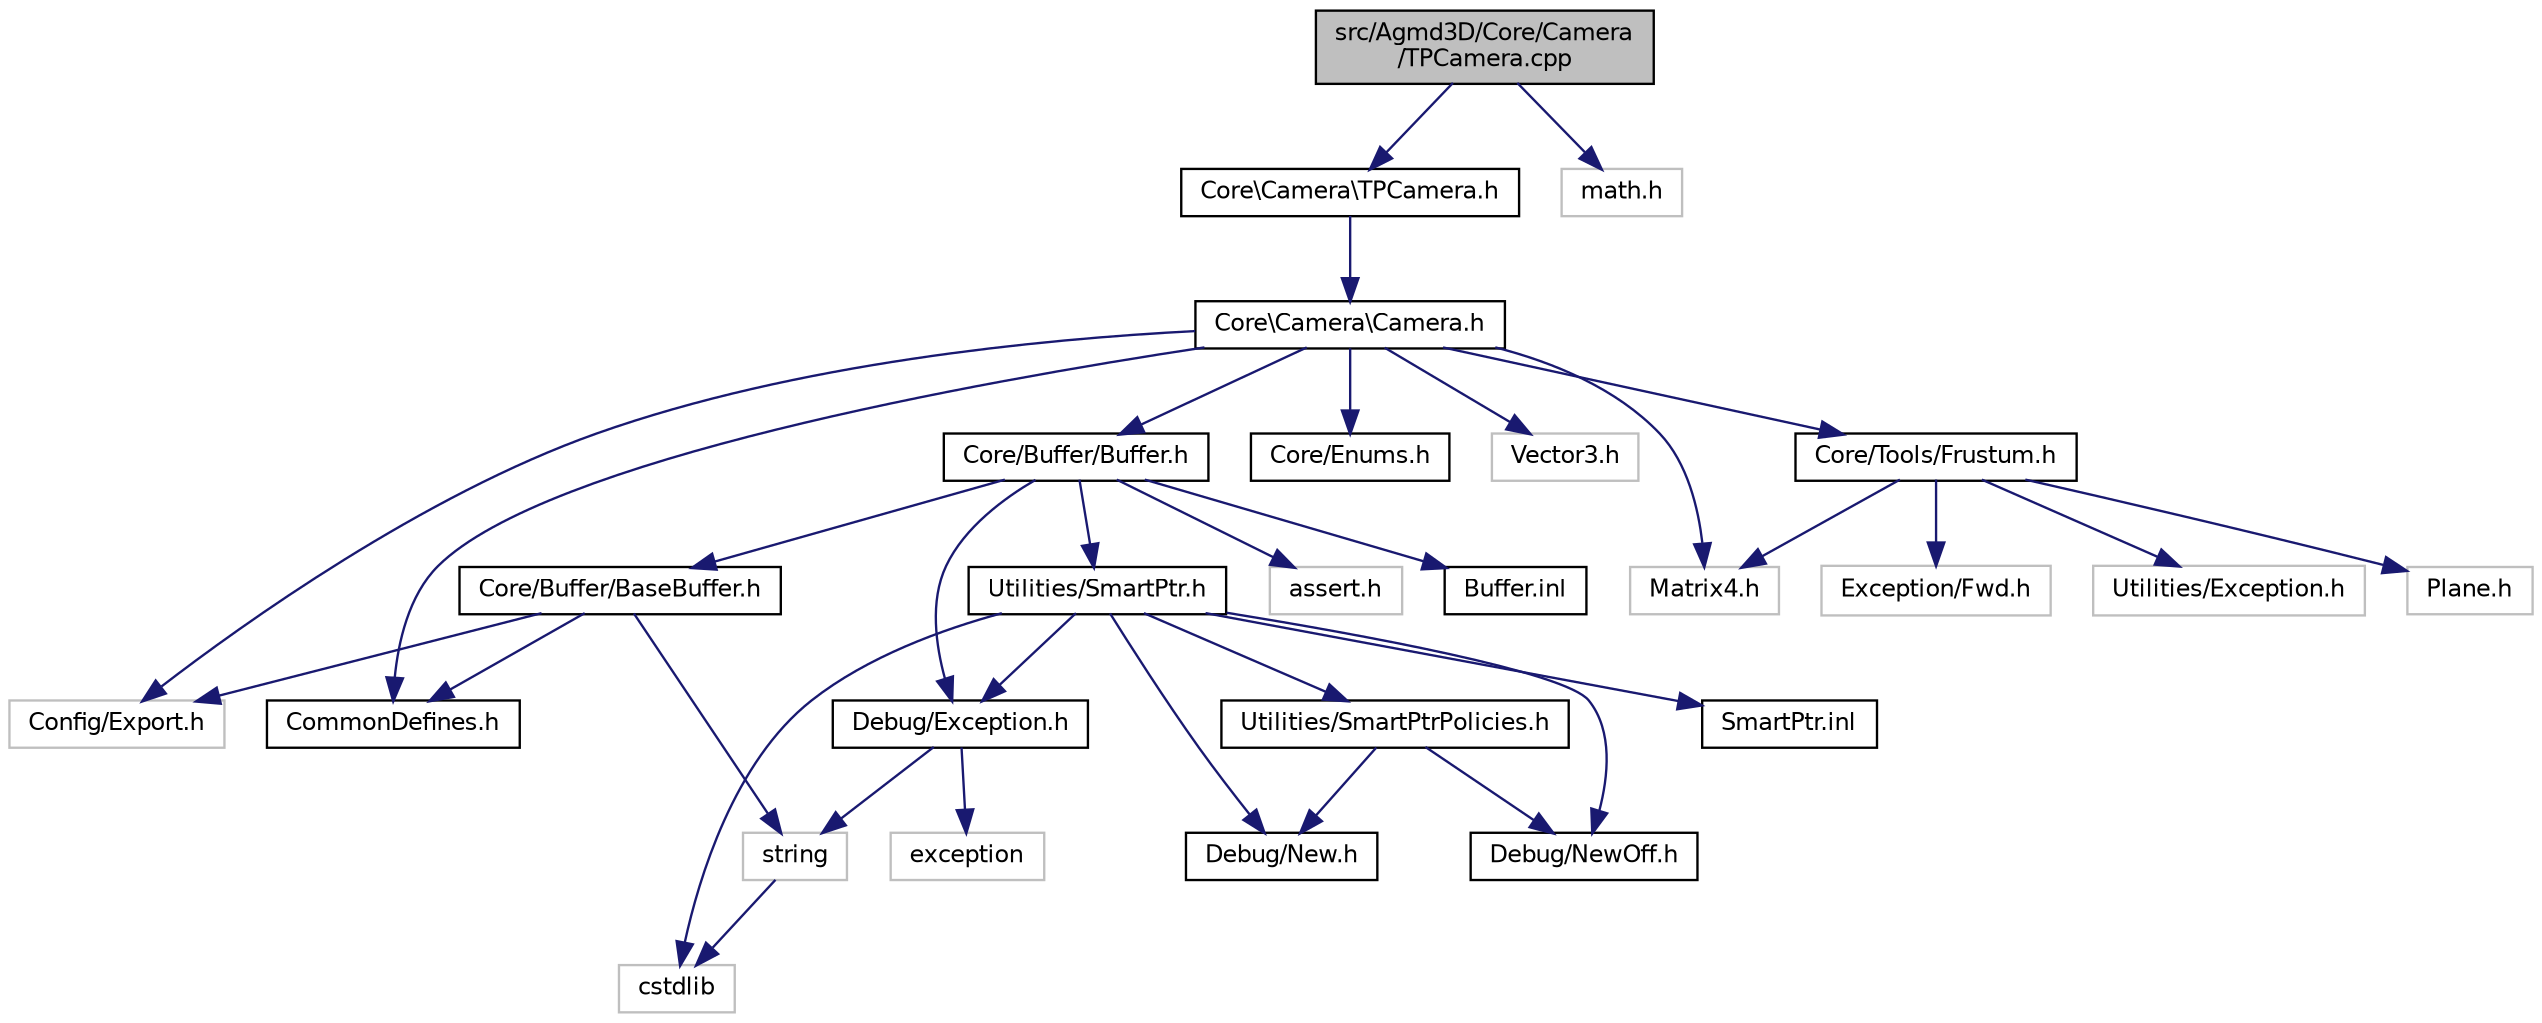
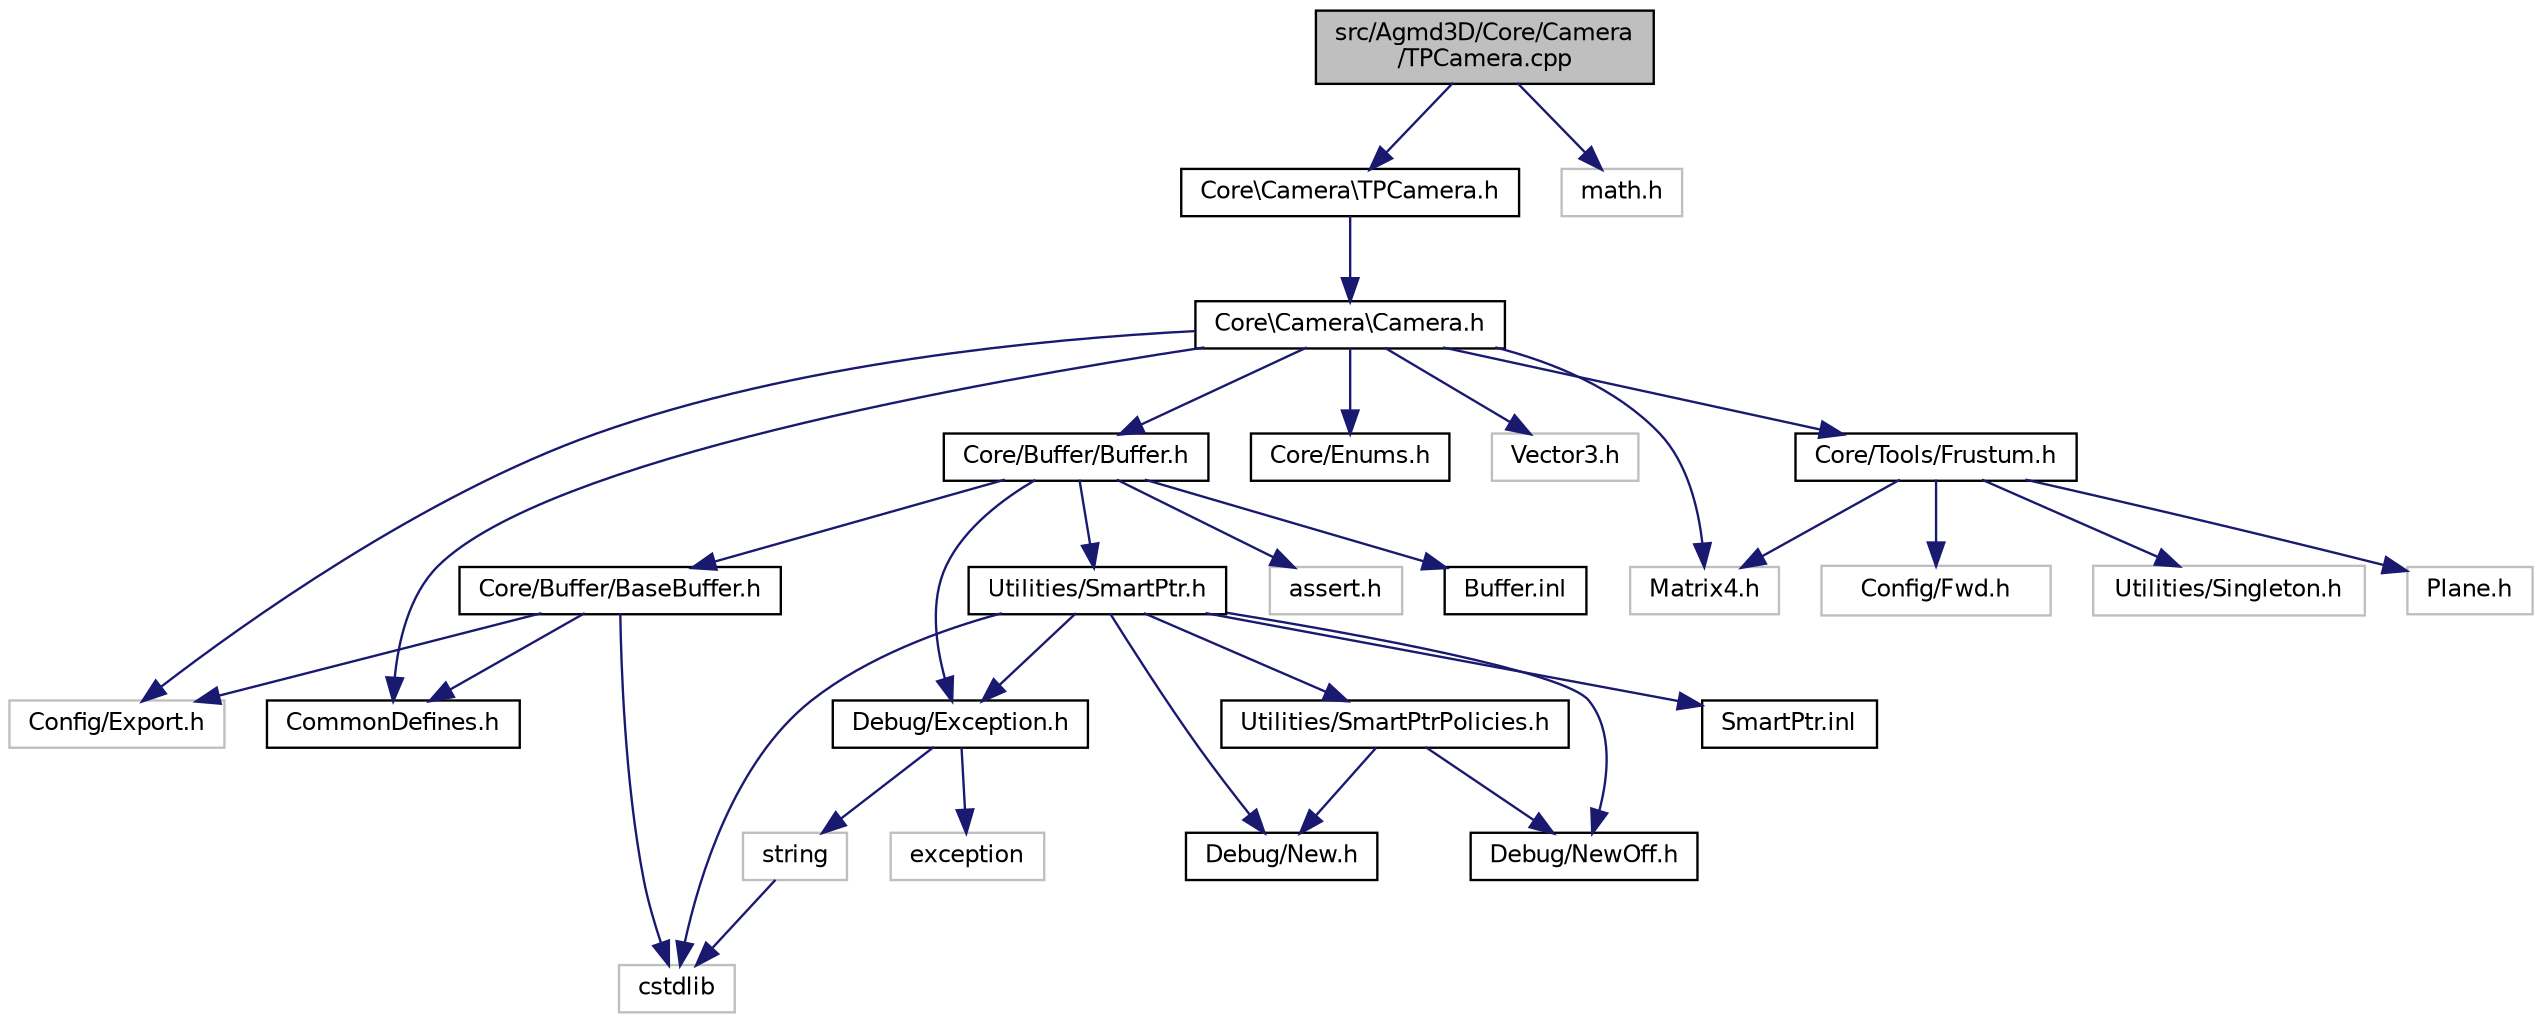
(1936, 591) -> (1936, 591)
(2229, 591) -> (2229, 591)
(701, 714) -> (630, 780)
